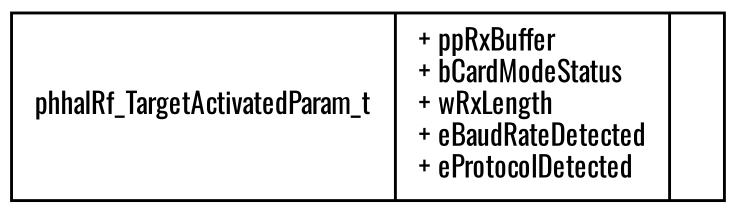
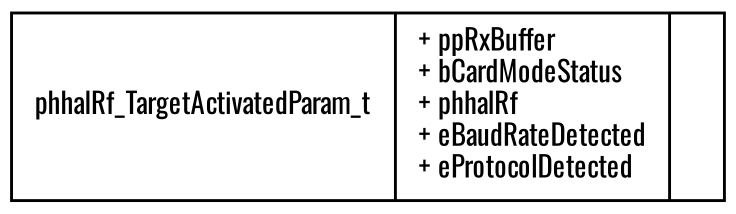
(486, 105) -> (469, 105)
